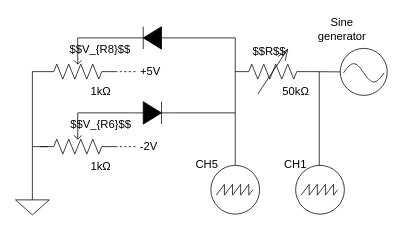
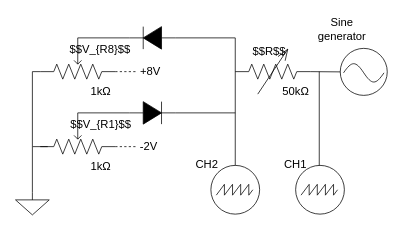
(150, 71) -> (150, 71)
(101, 123) -> (101, 123)
(207, 164) -> (207, 164)
